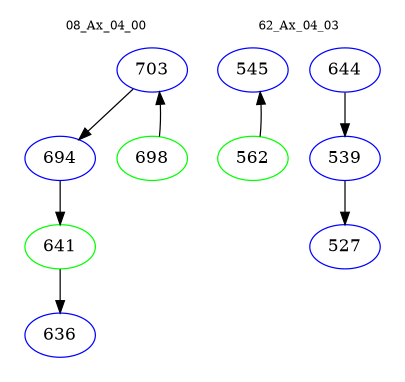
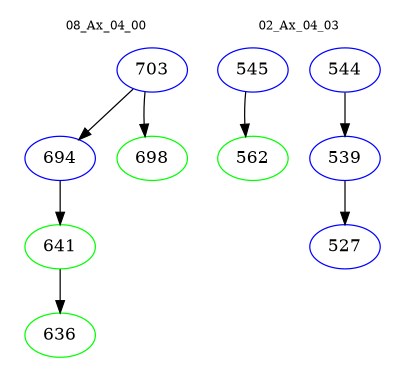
(299, 26) -> (299, 26)
(345, 70) -> (345, 70)
(160, 121) -> (144, 108)
(261, 121) -> (245, 108)
(60, 335) -> (60, 335)
